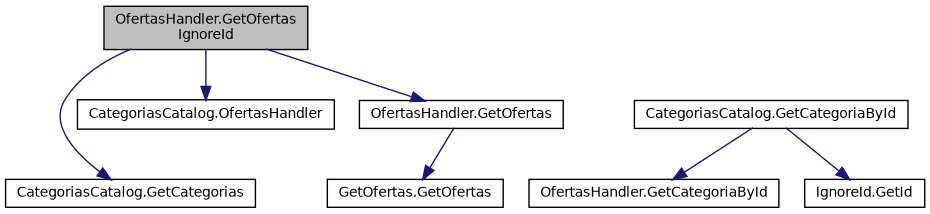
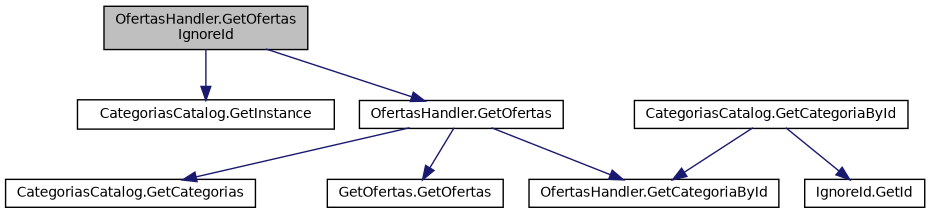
(64, 101) -> (303, 152)
(206, 114) -> (206, 114)
none -> (551, 151)
